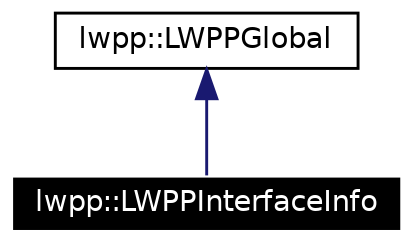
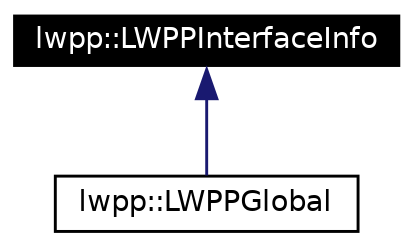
(207, 137) -> (207, 137)
